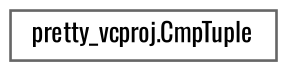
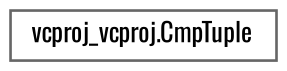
(144, 36) -> (144, 36)
